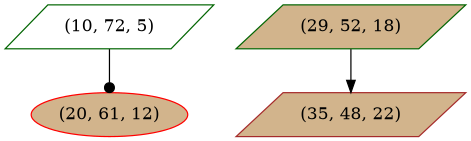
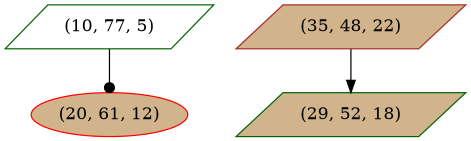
(109, 27) -> (109, 27)
(351, 65) -> (351, 65)
